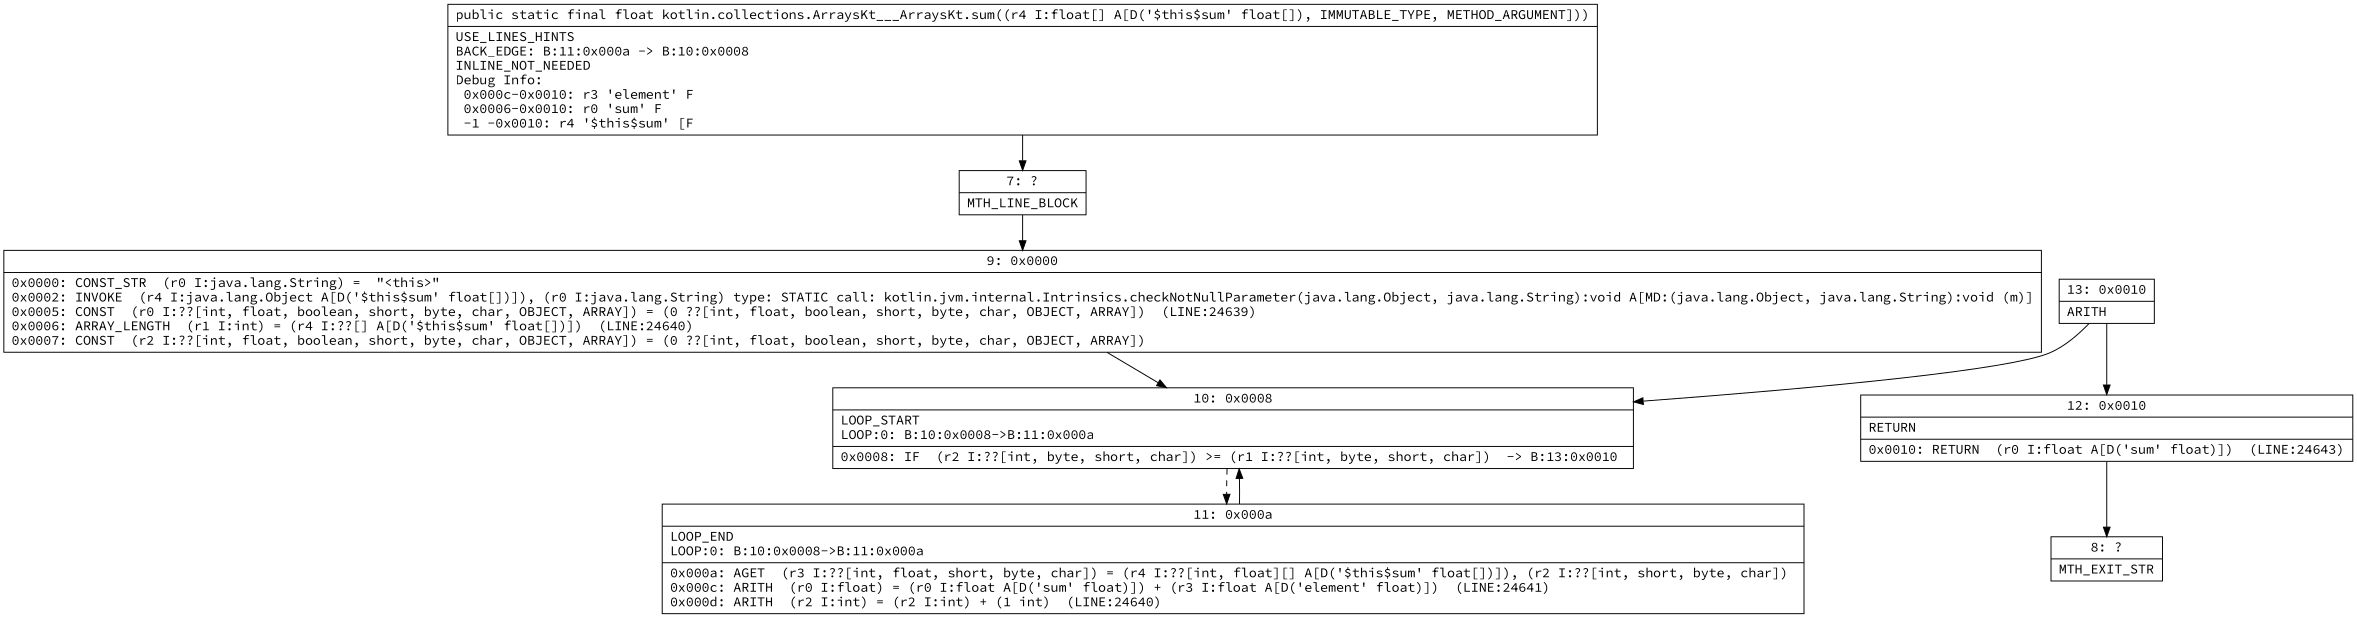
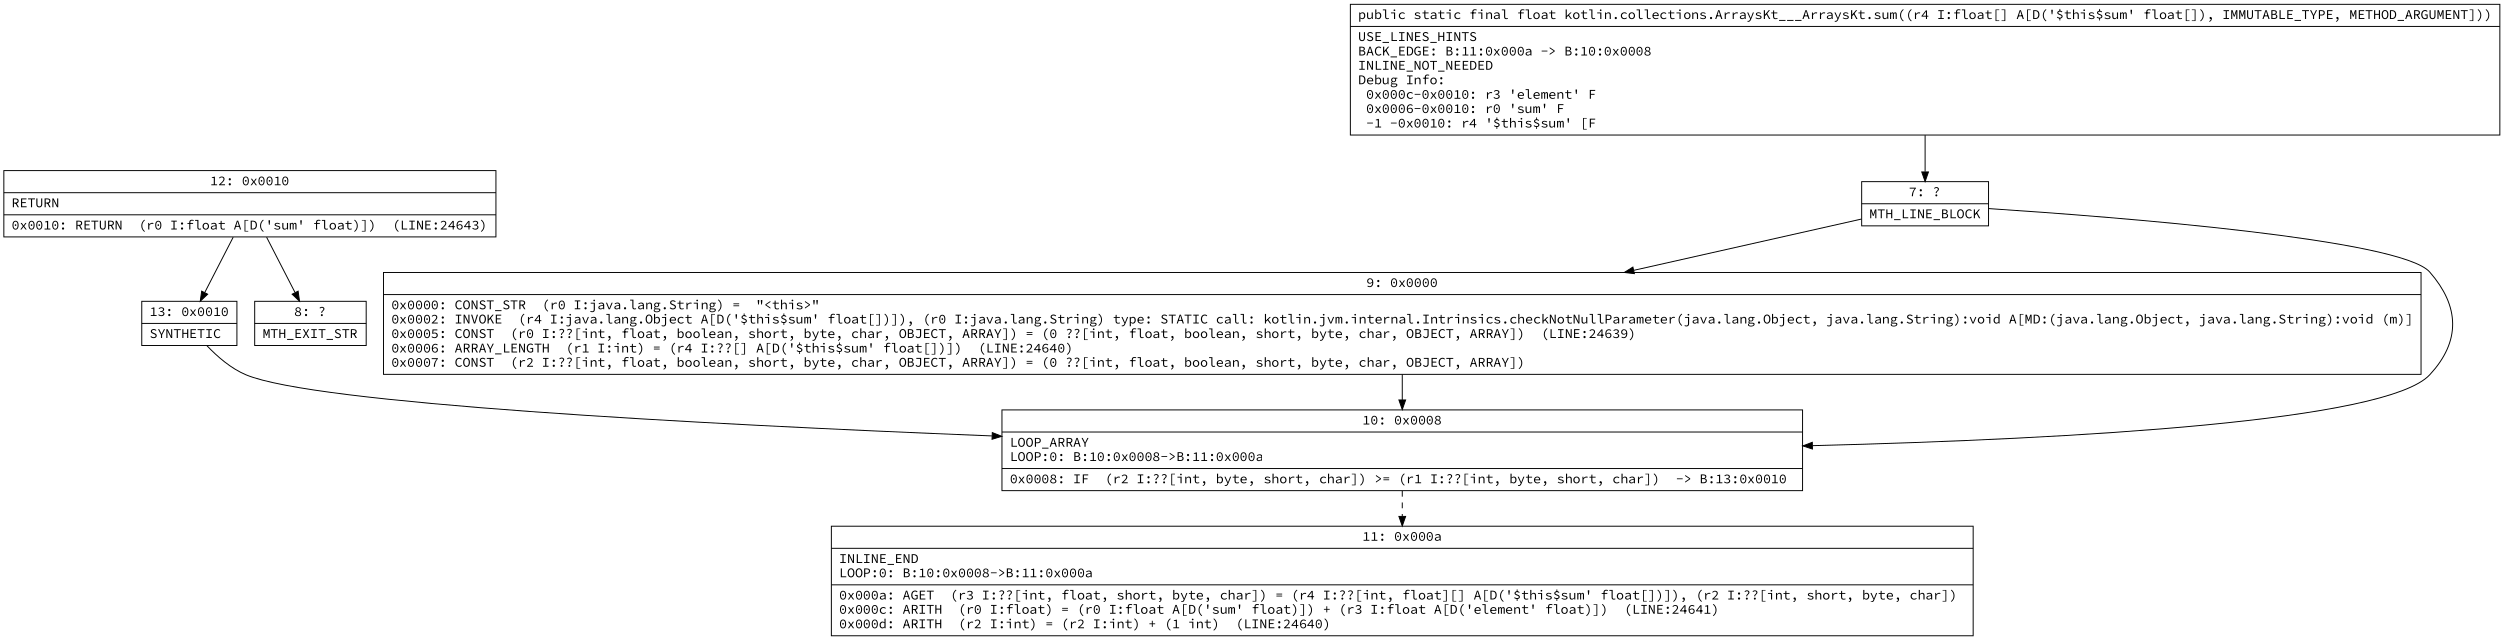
(2087, 312) -> (185, 334)
(2107, 354) -> (219, 265)
(880, 420) -> (1050, 443)
(1240, 491) -> (2403, 390)
(702, 537) -> (879, 559)
